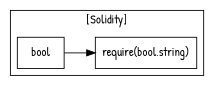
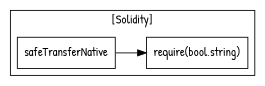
(41, 53) -> (66, 53)
